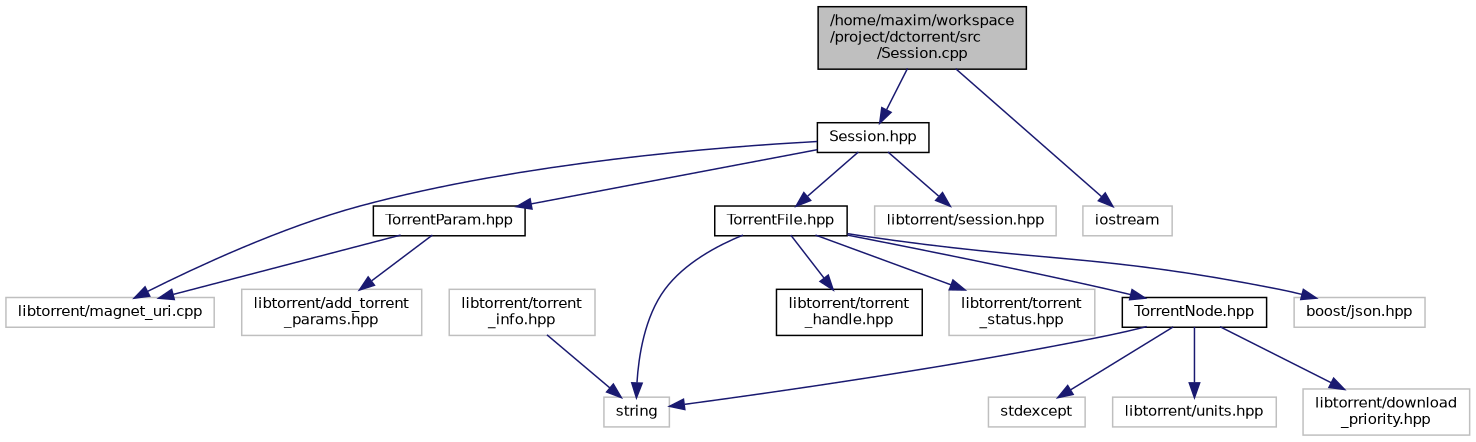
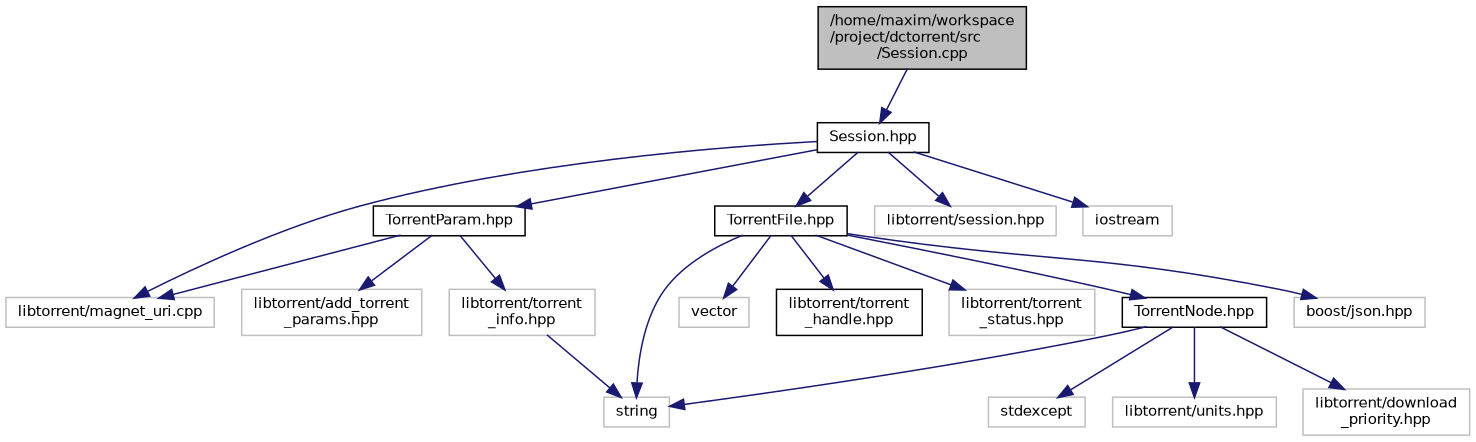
(1029, 133) -> (993, 177)
none -> (478, 257)
none -> (714, 312)
